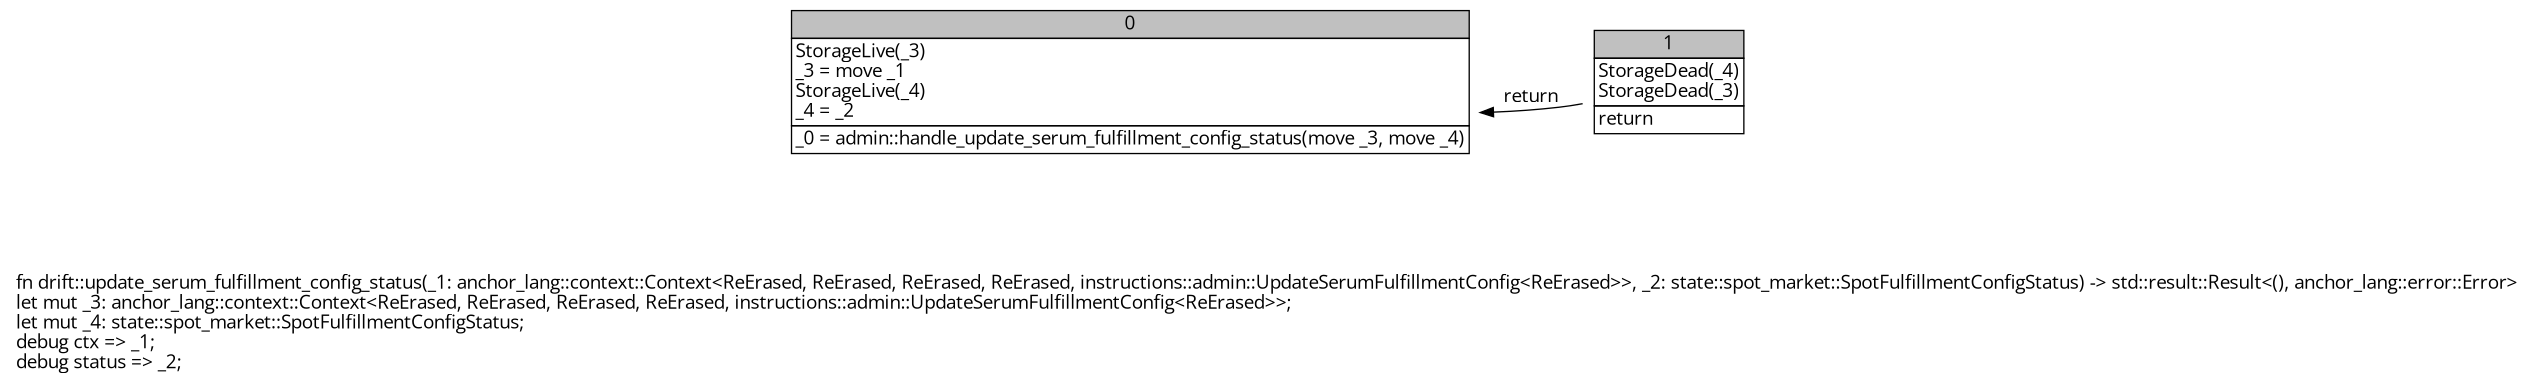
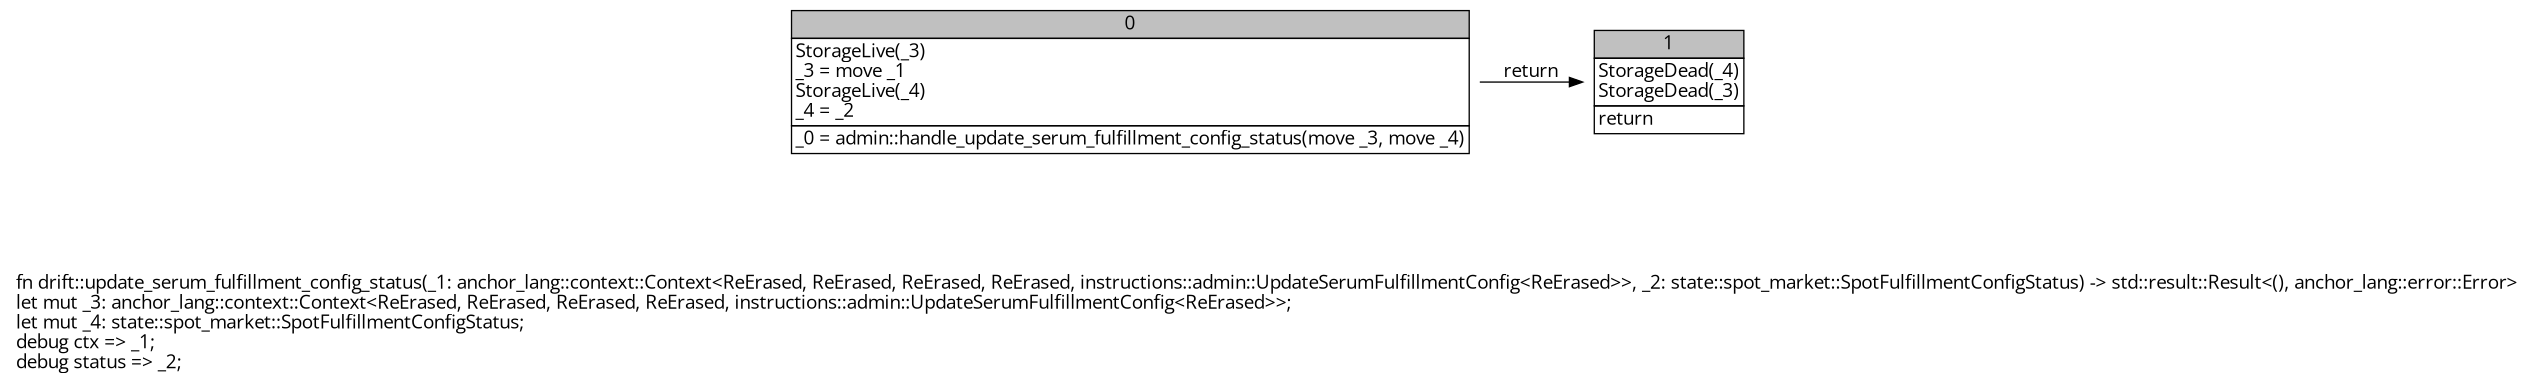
(1538, 109) -> (1524, 82)
